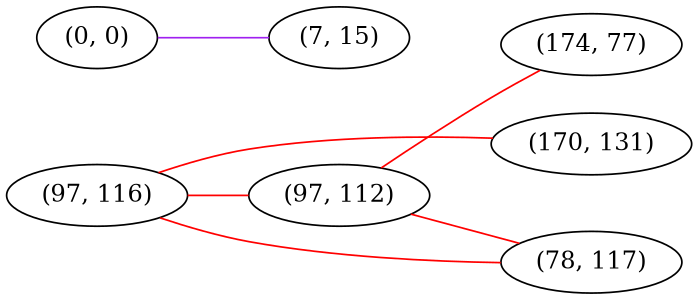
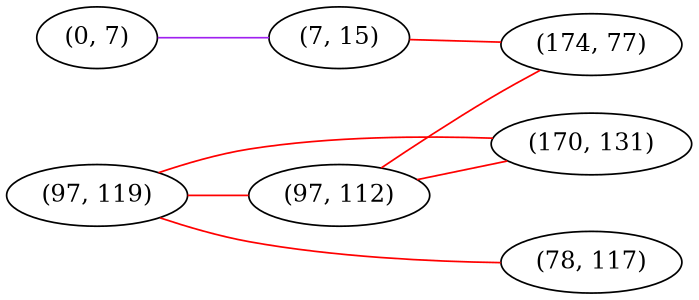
(97, 38) -> (97, 38)
none -> (455, 41)
(97, 195) -> (97, 195)
(465, 229) -> (462, 170)
